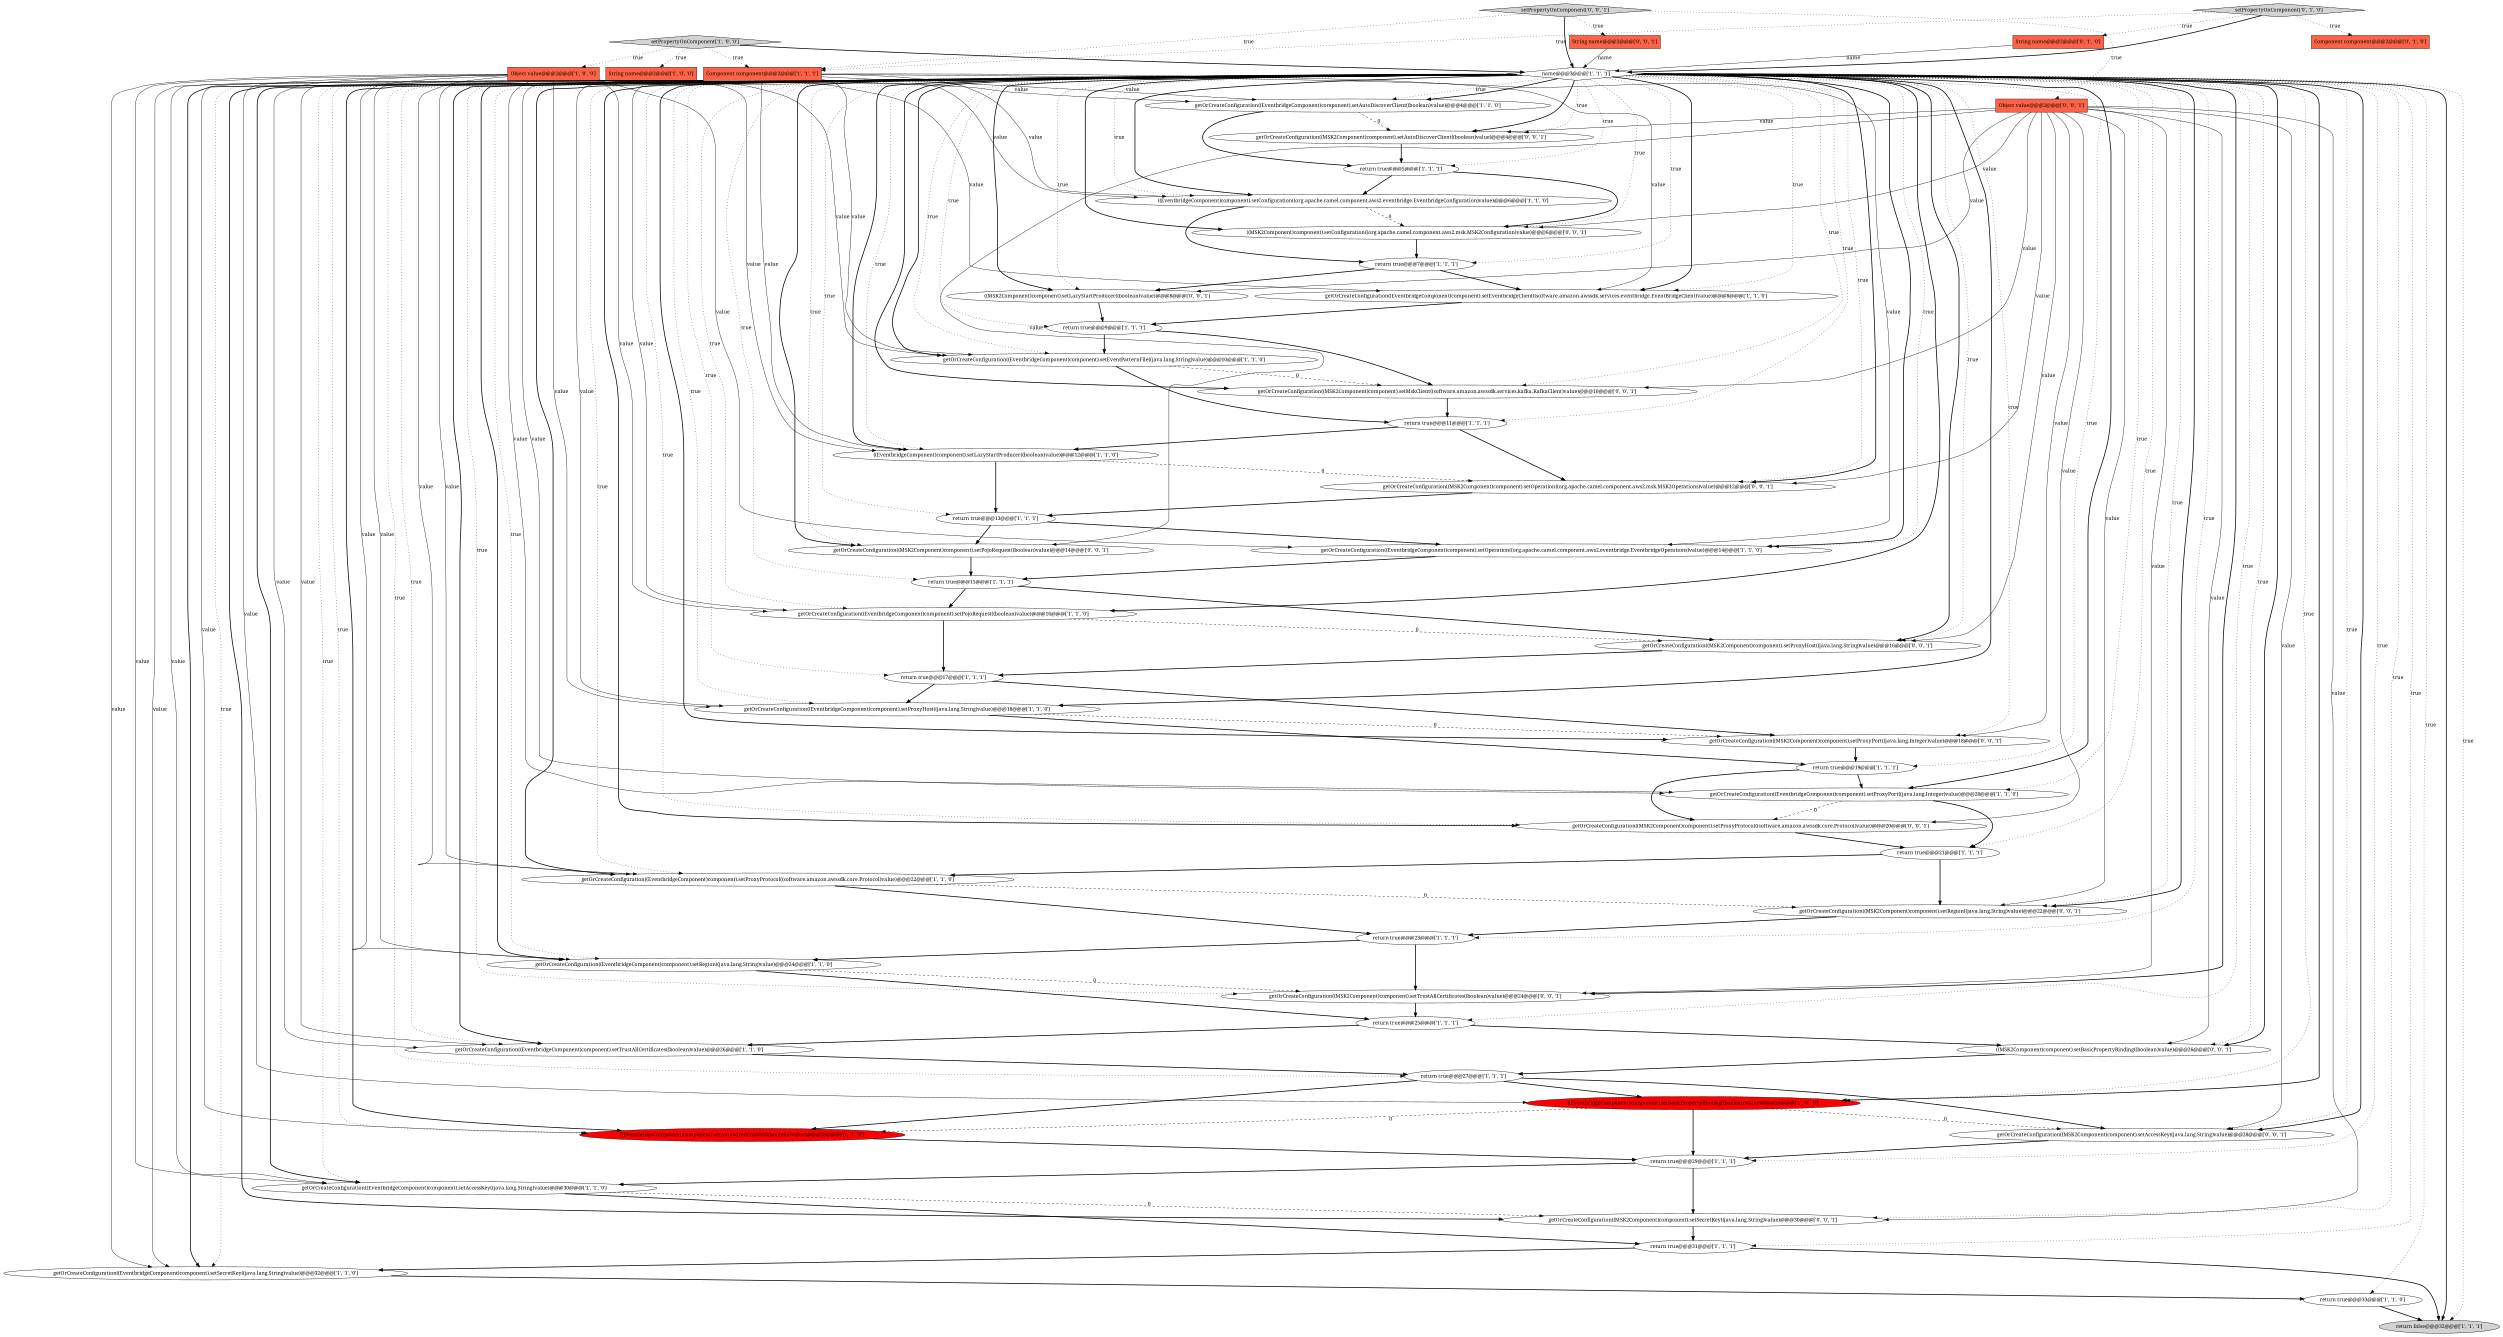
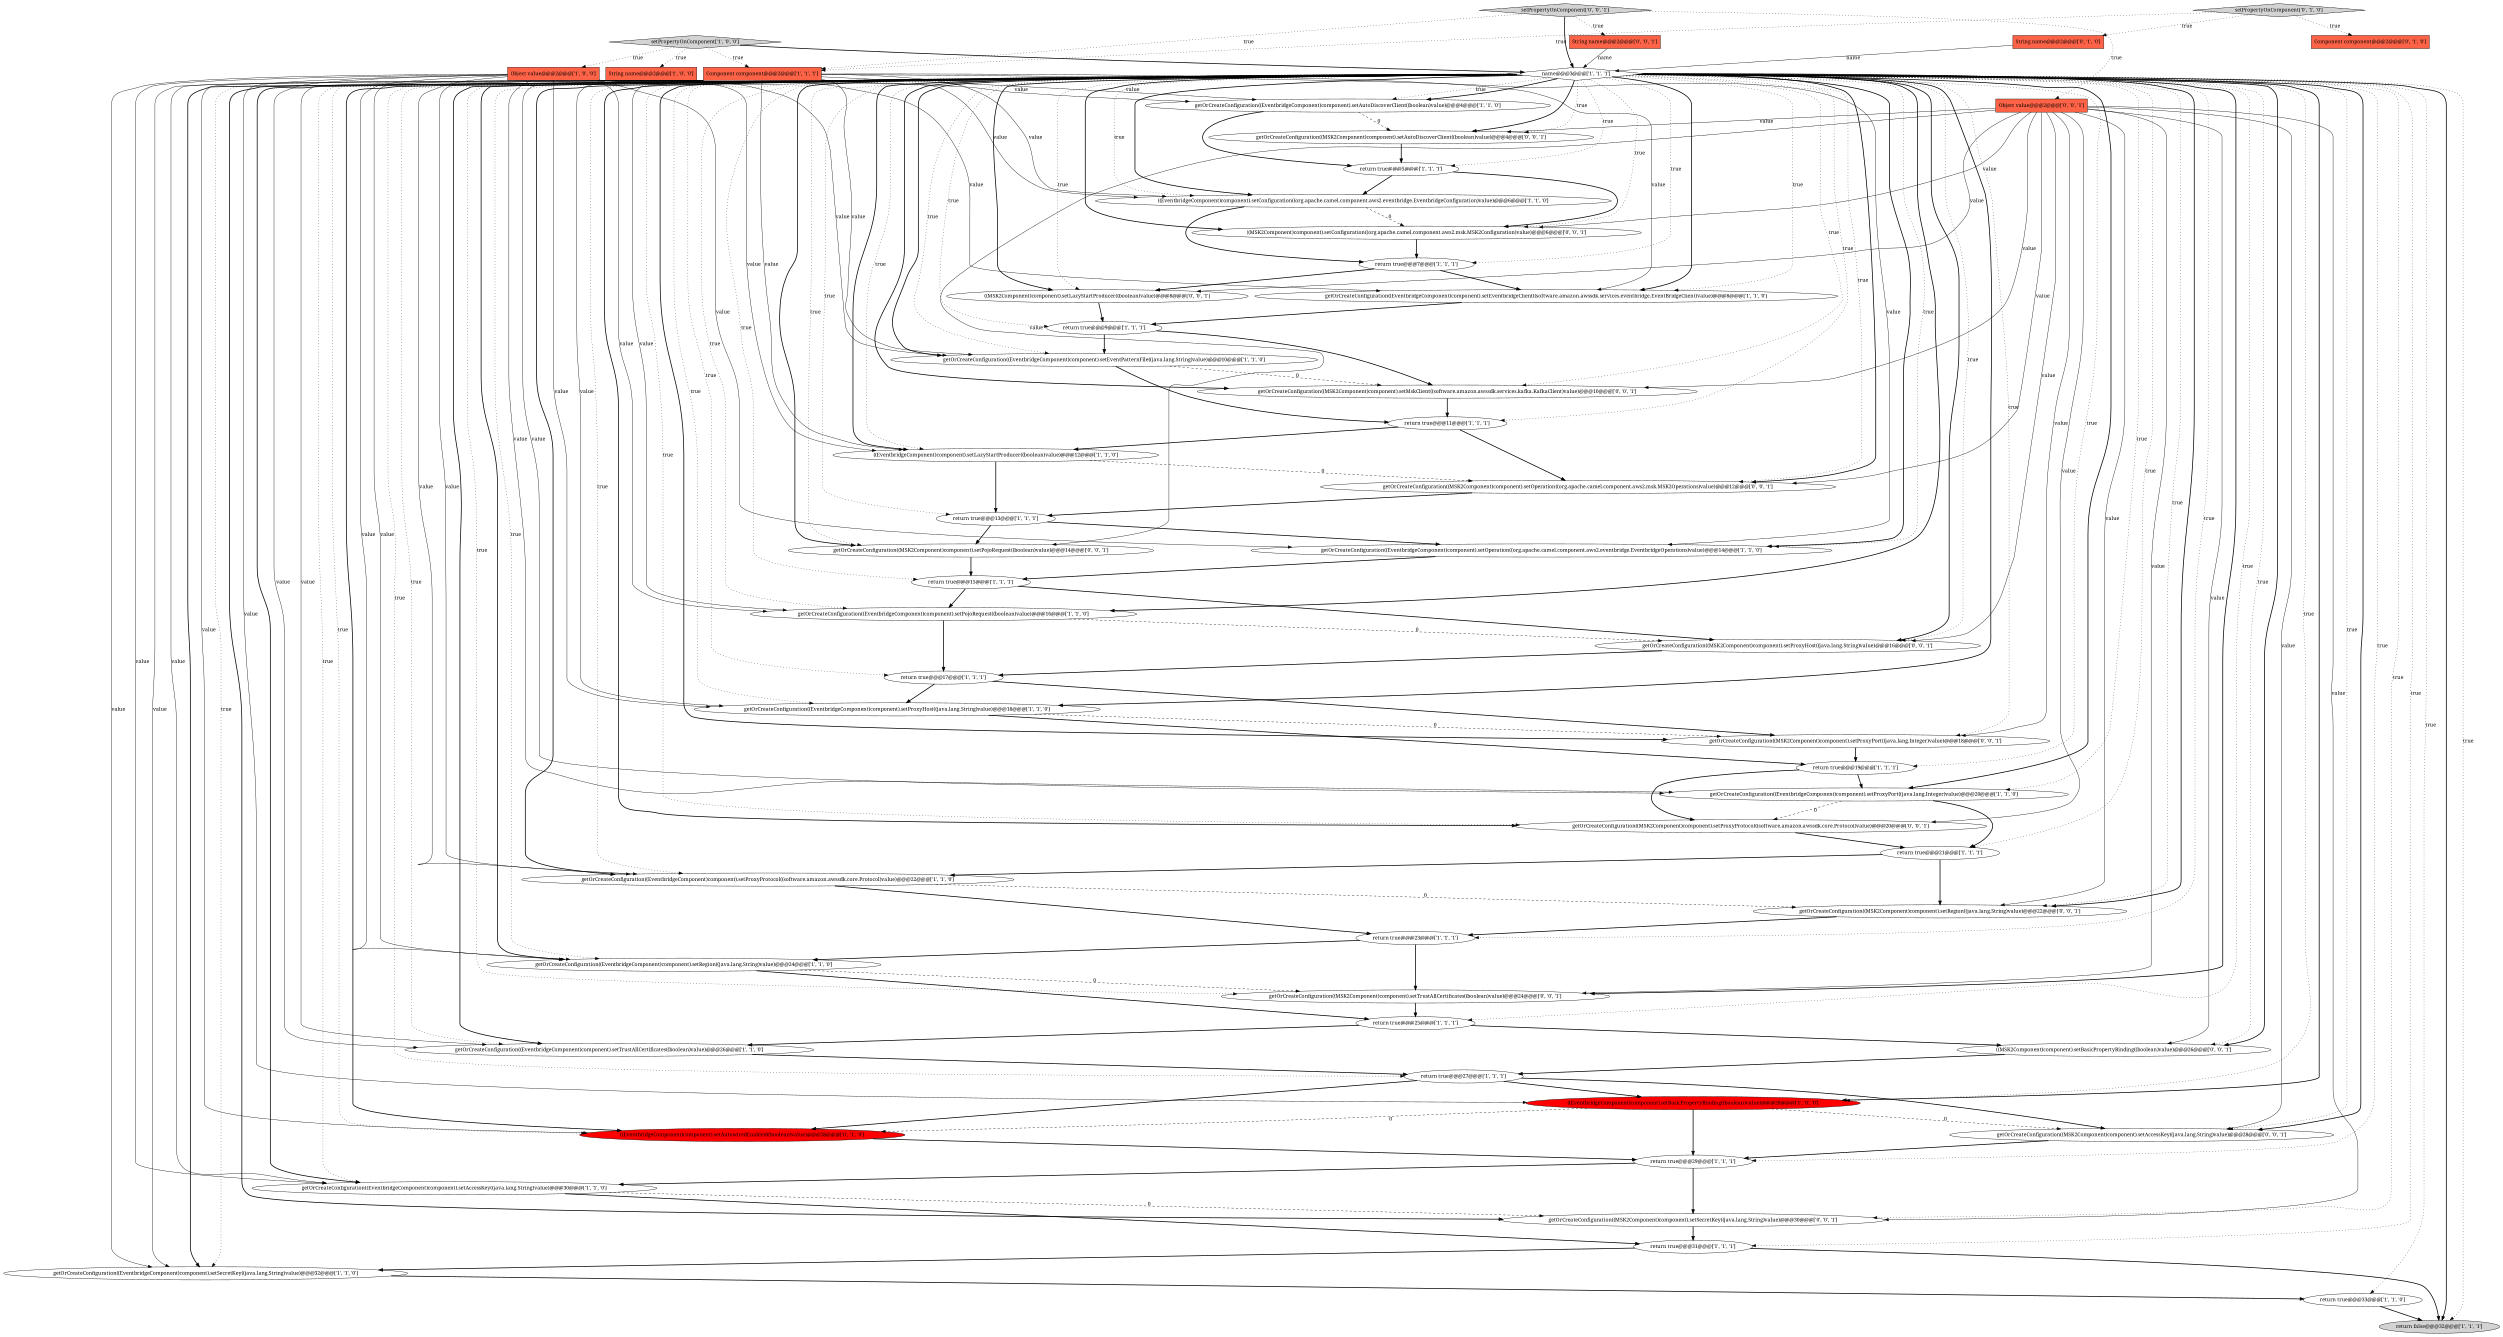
(1949, 60) -> none
